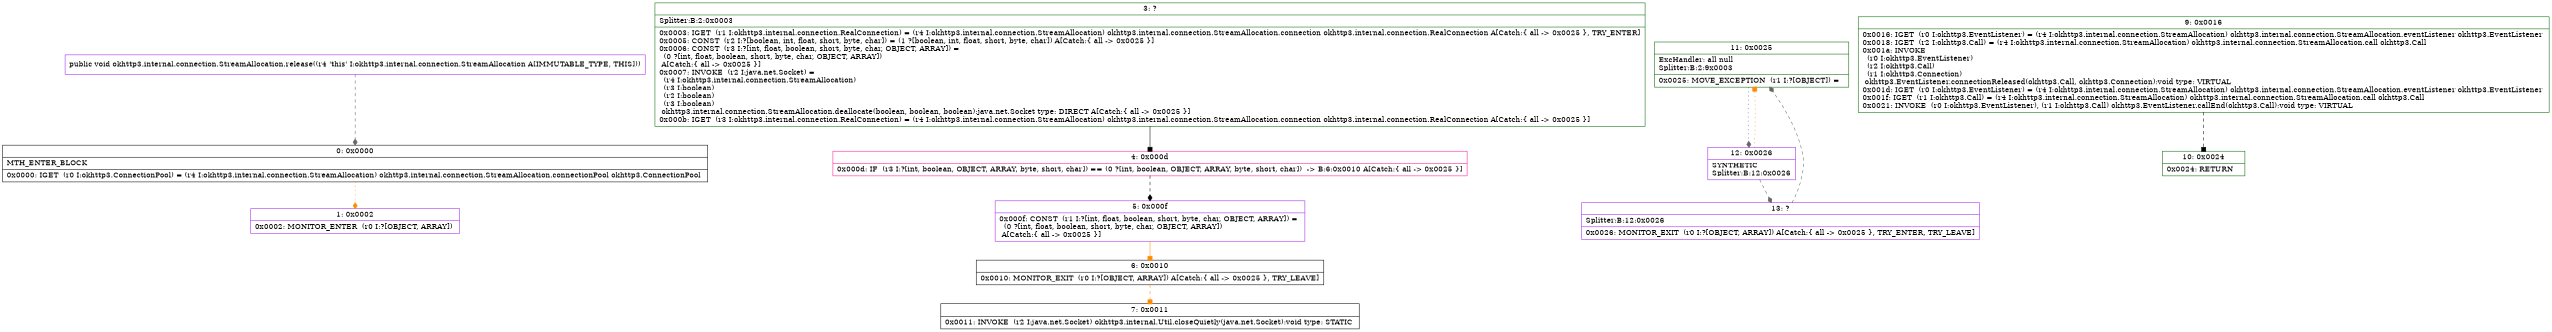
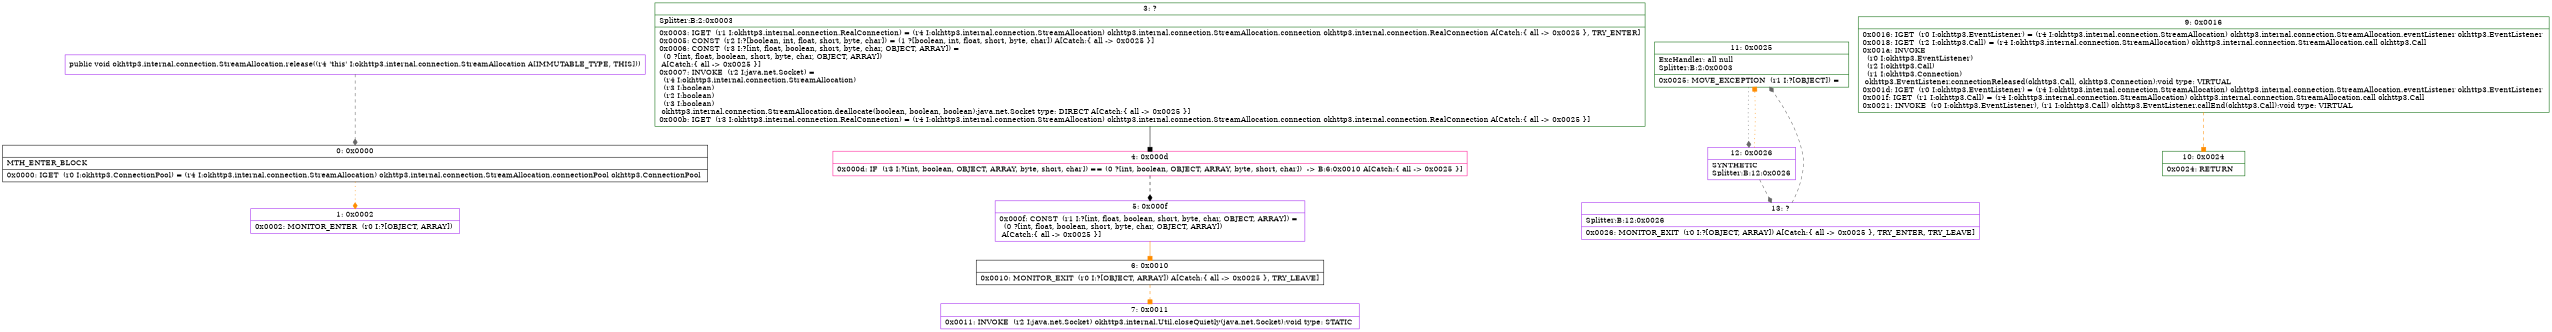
(1696, 68) -> (1696, 68)
(2204, 129) -> (2204, 129)
(1150, 316) -> (1150, 316)
